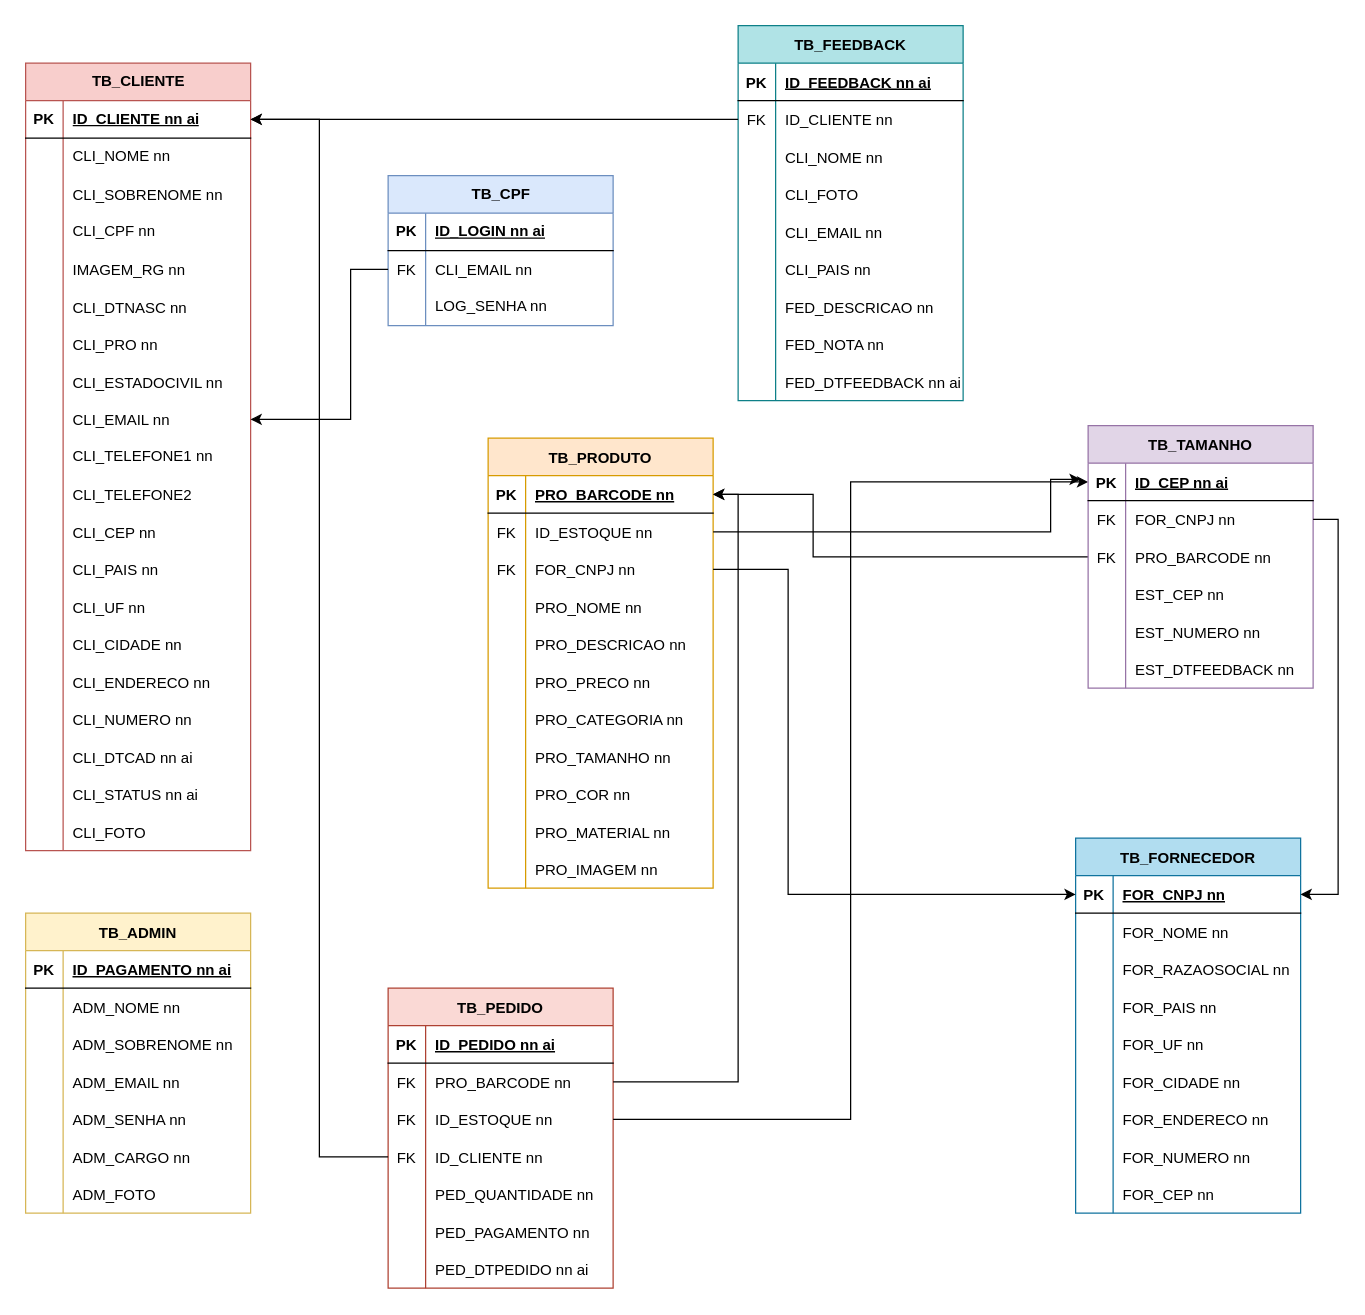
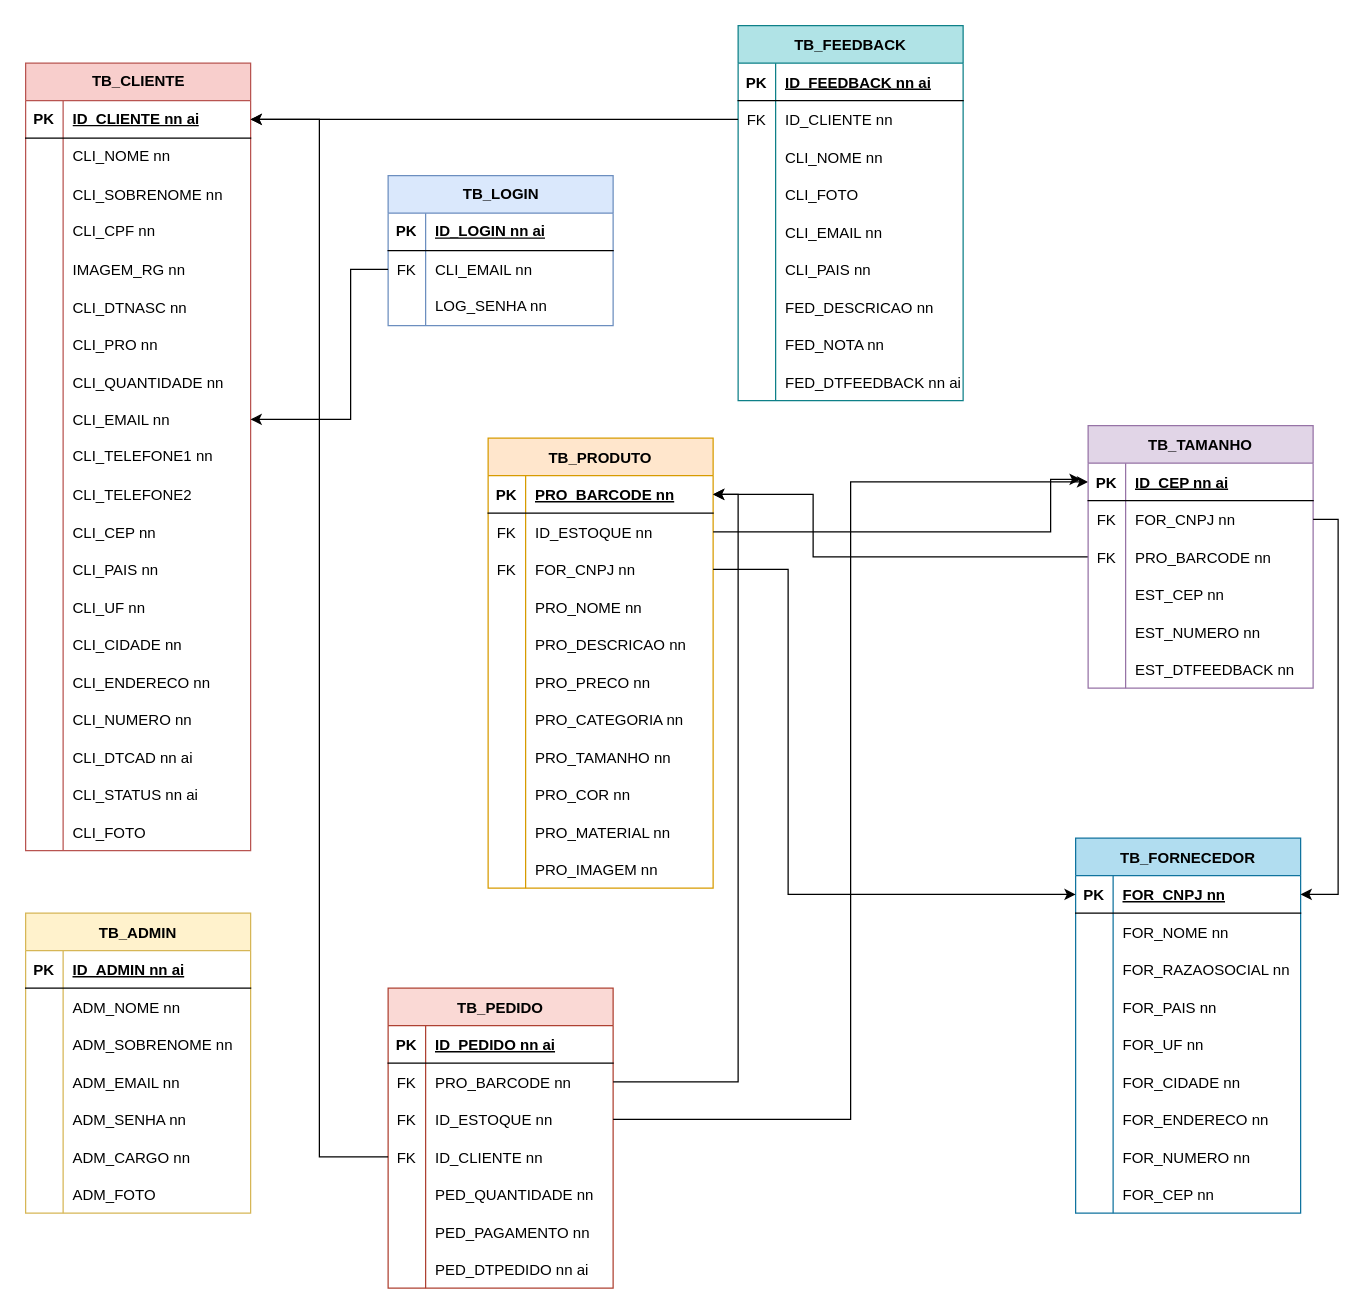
(501, 194) -> (501, 194)
(146, 383) -> (142, 383)
(142, 970) -> (125, 970)
